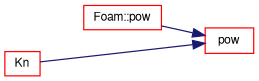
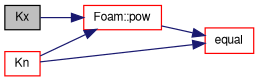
none -> (22, 18)
(229, 41) -> (229, 41)
none -> (63, 45)
